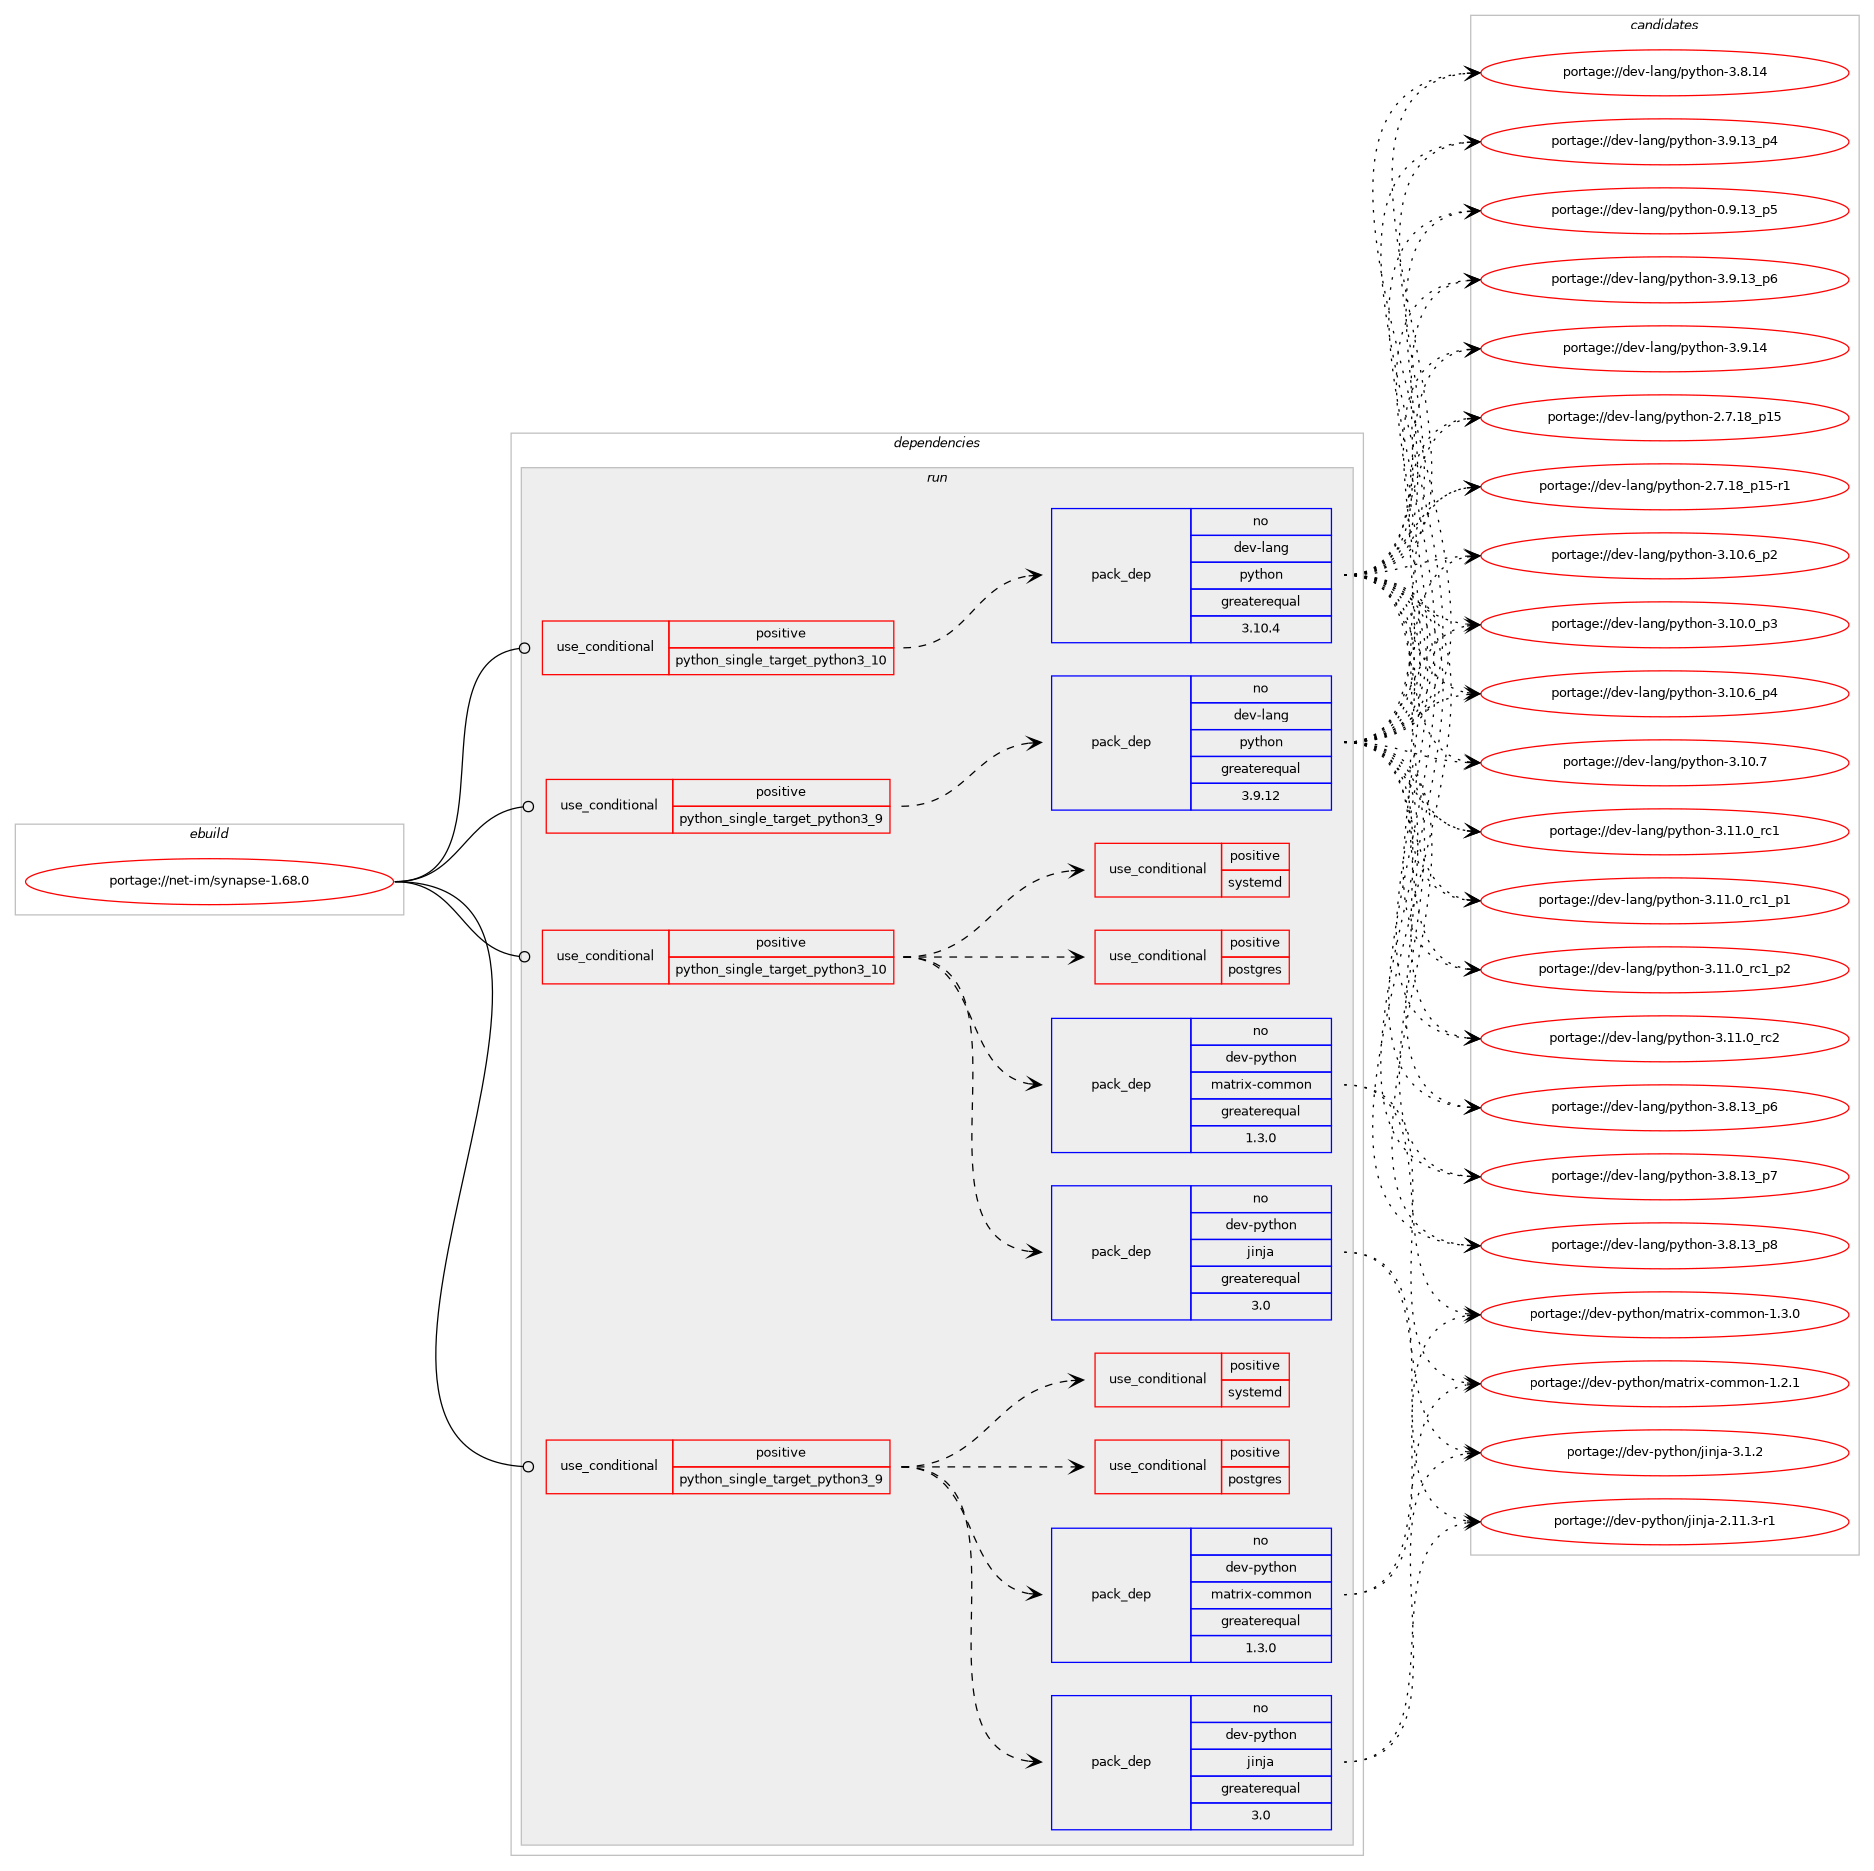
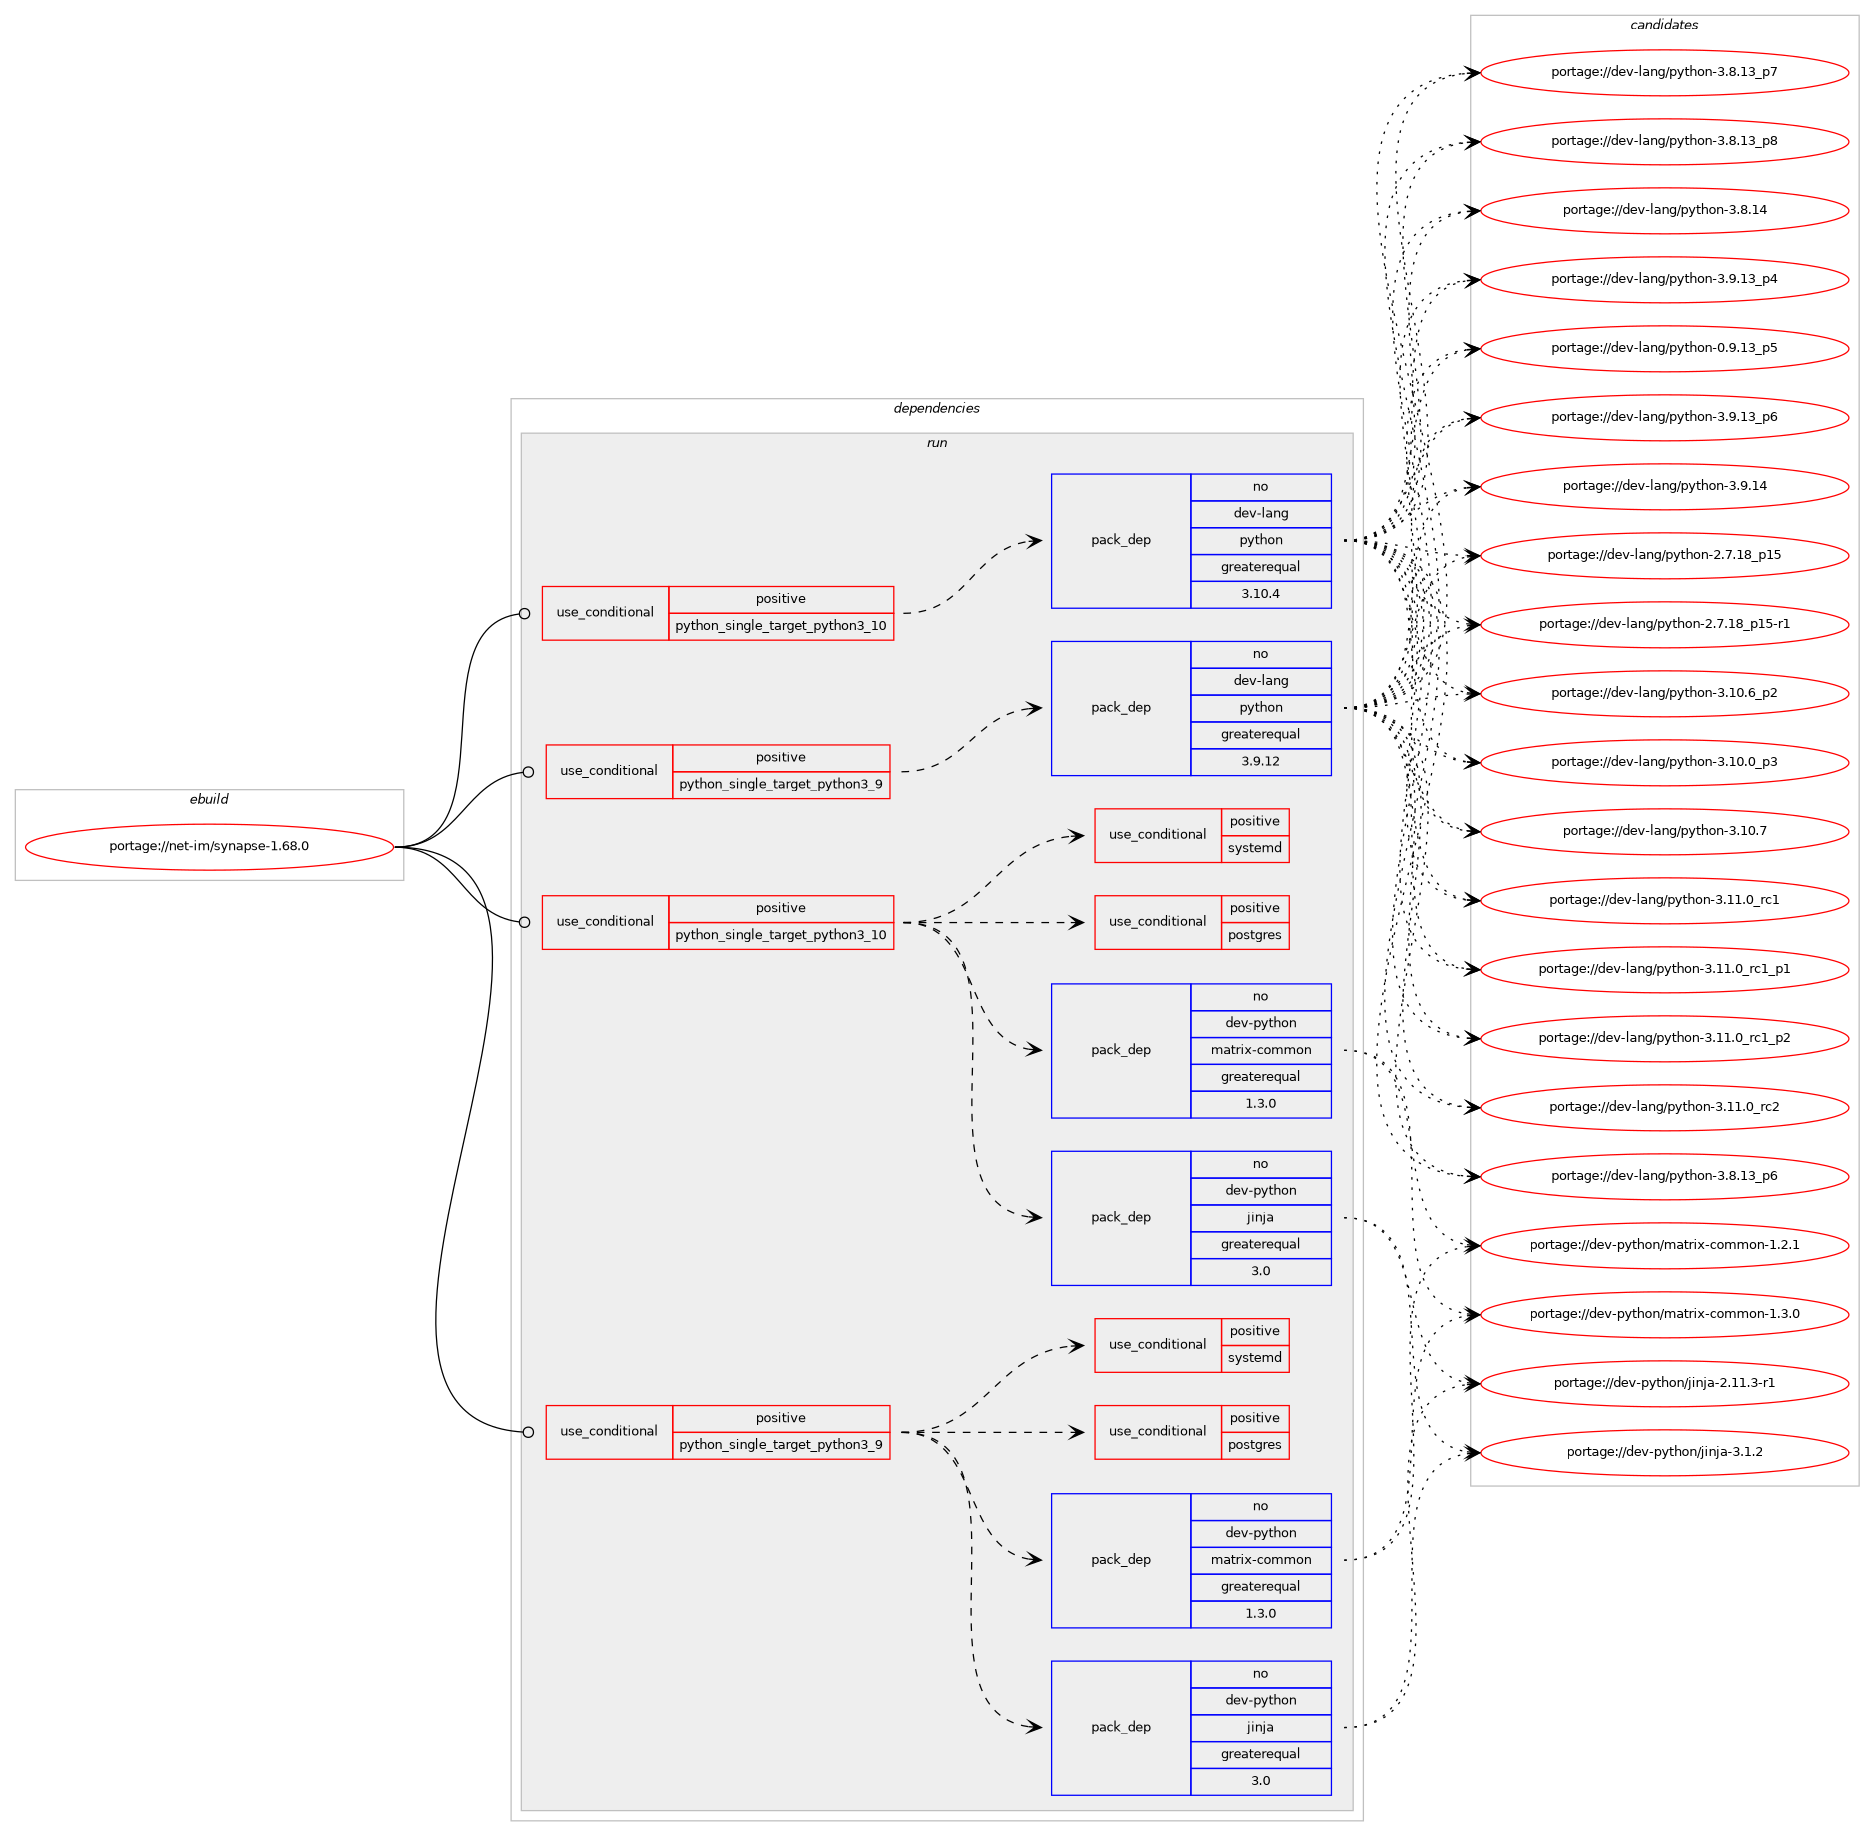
(1665, 694) -> none
